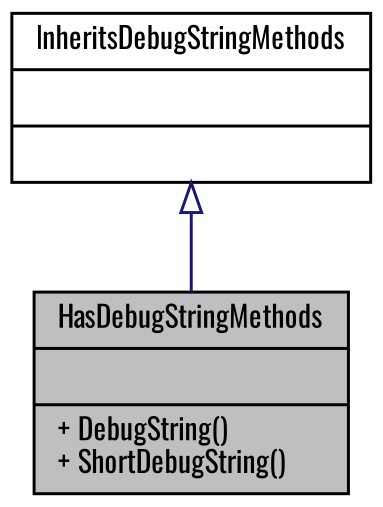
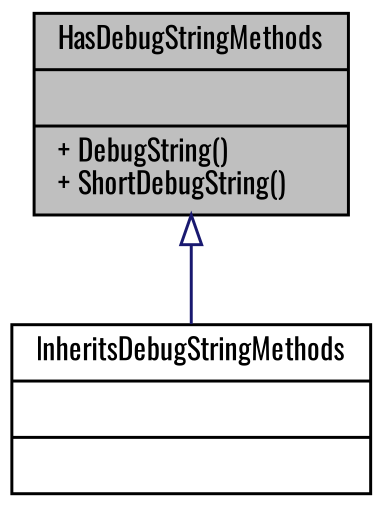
(191, 252) -> (191, 284)
